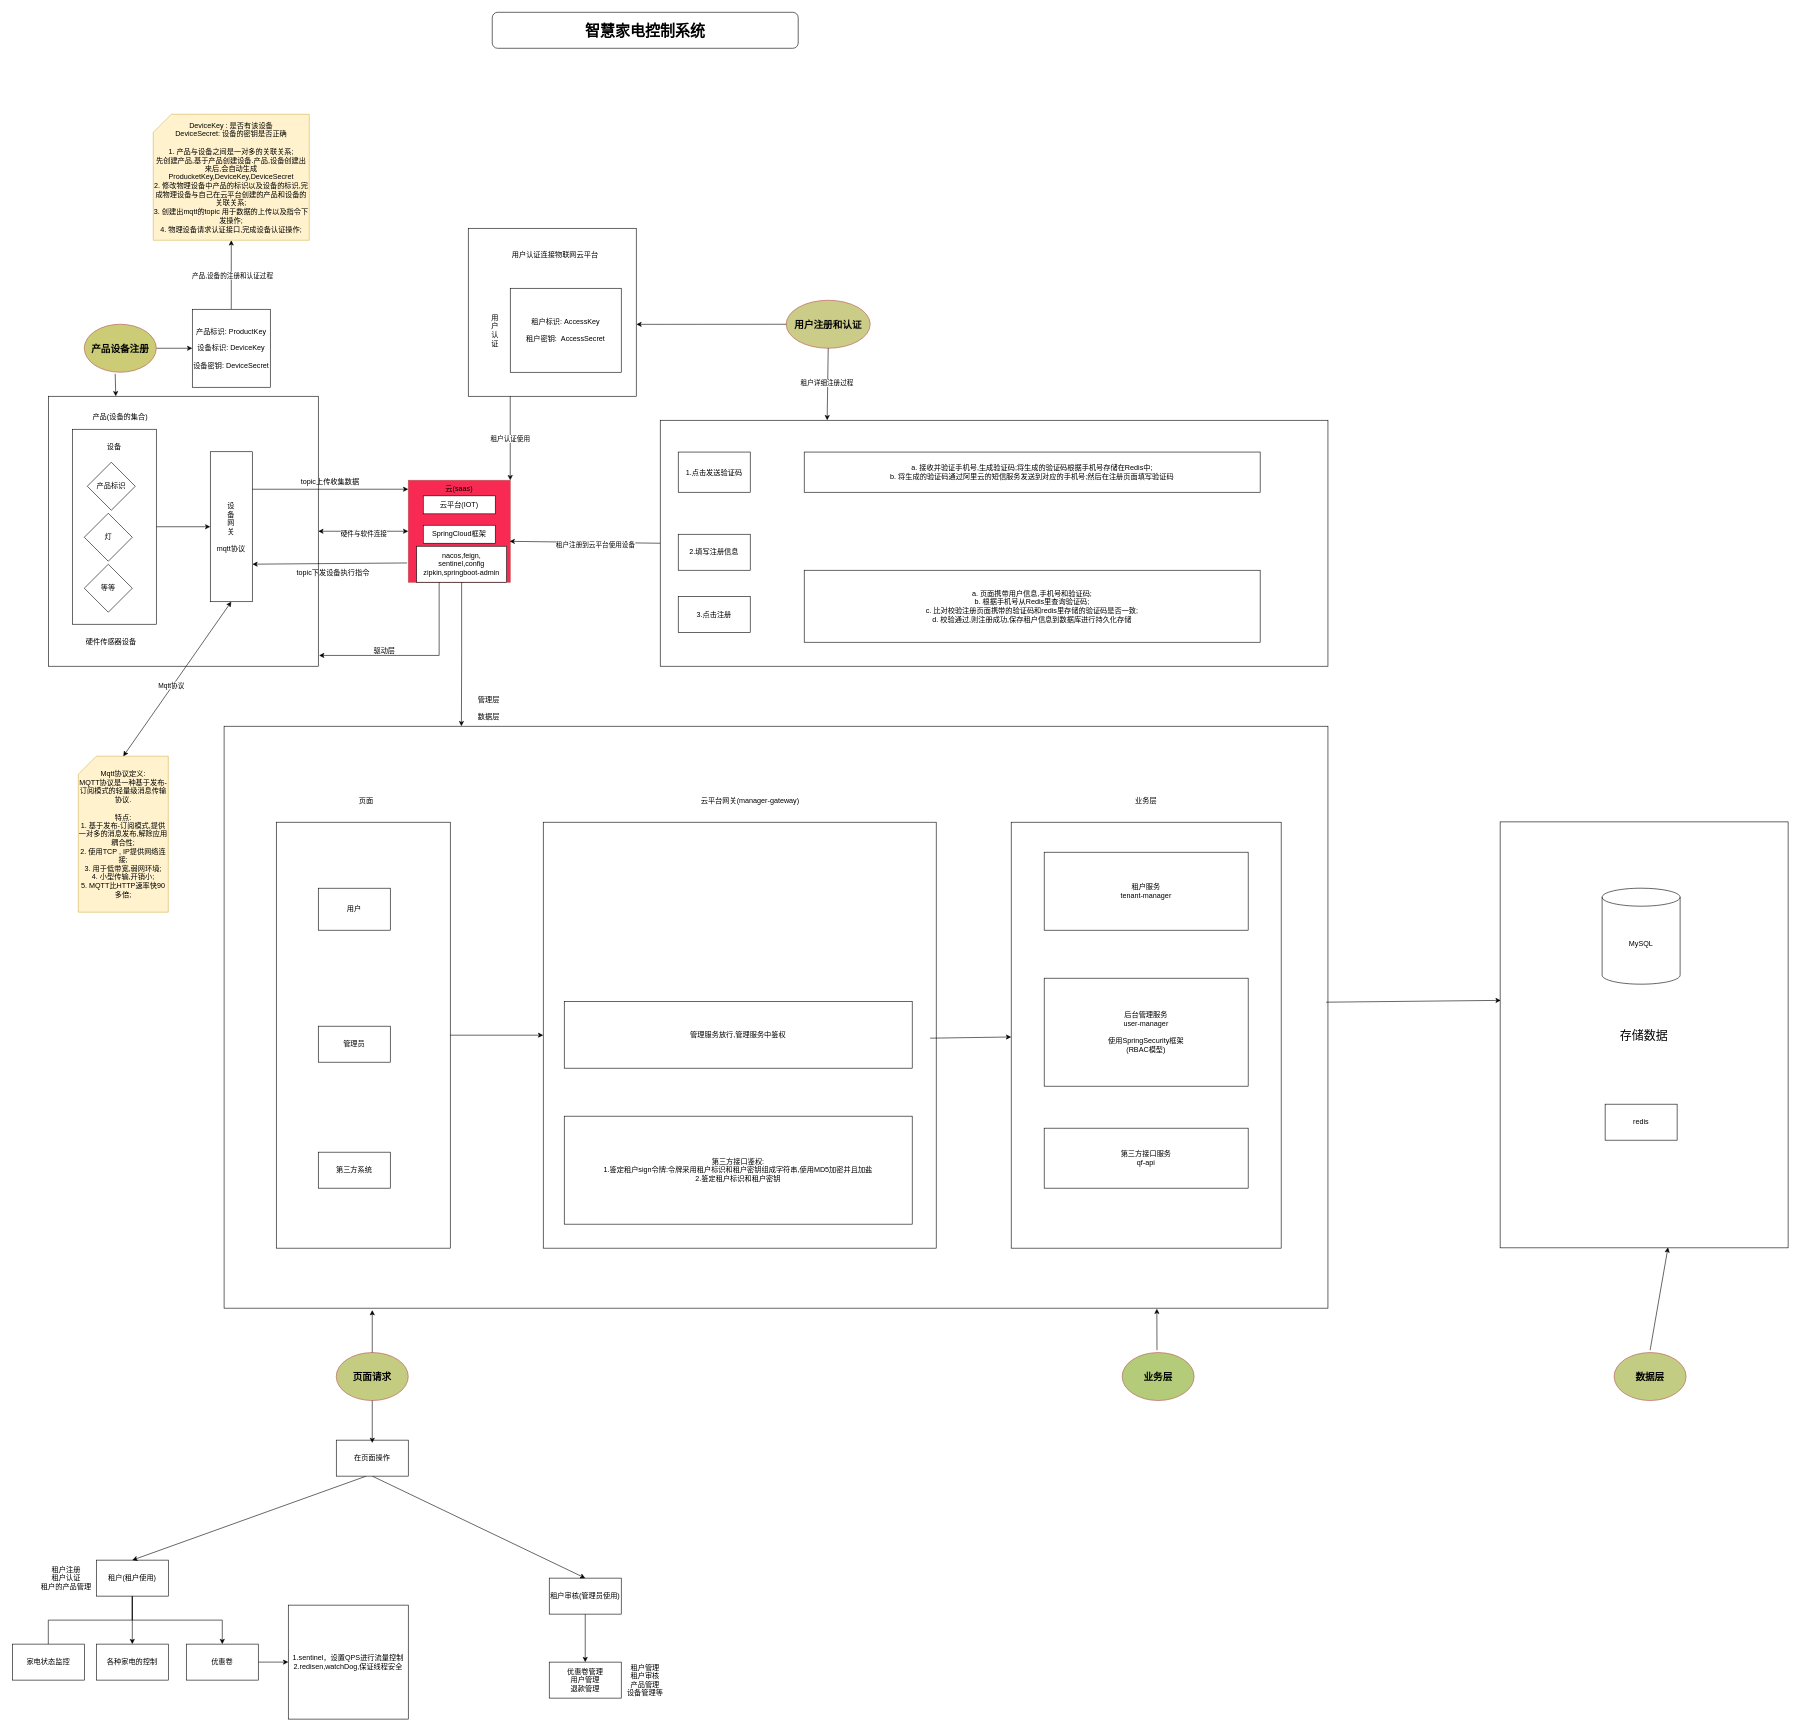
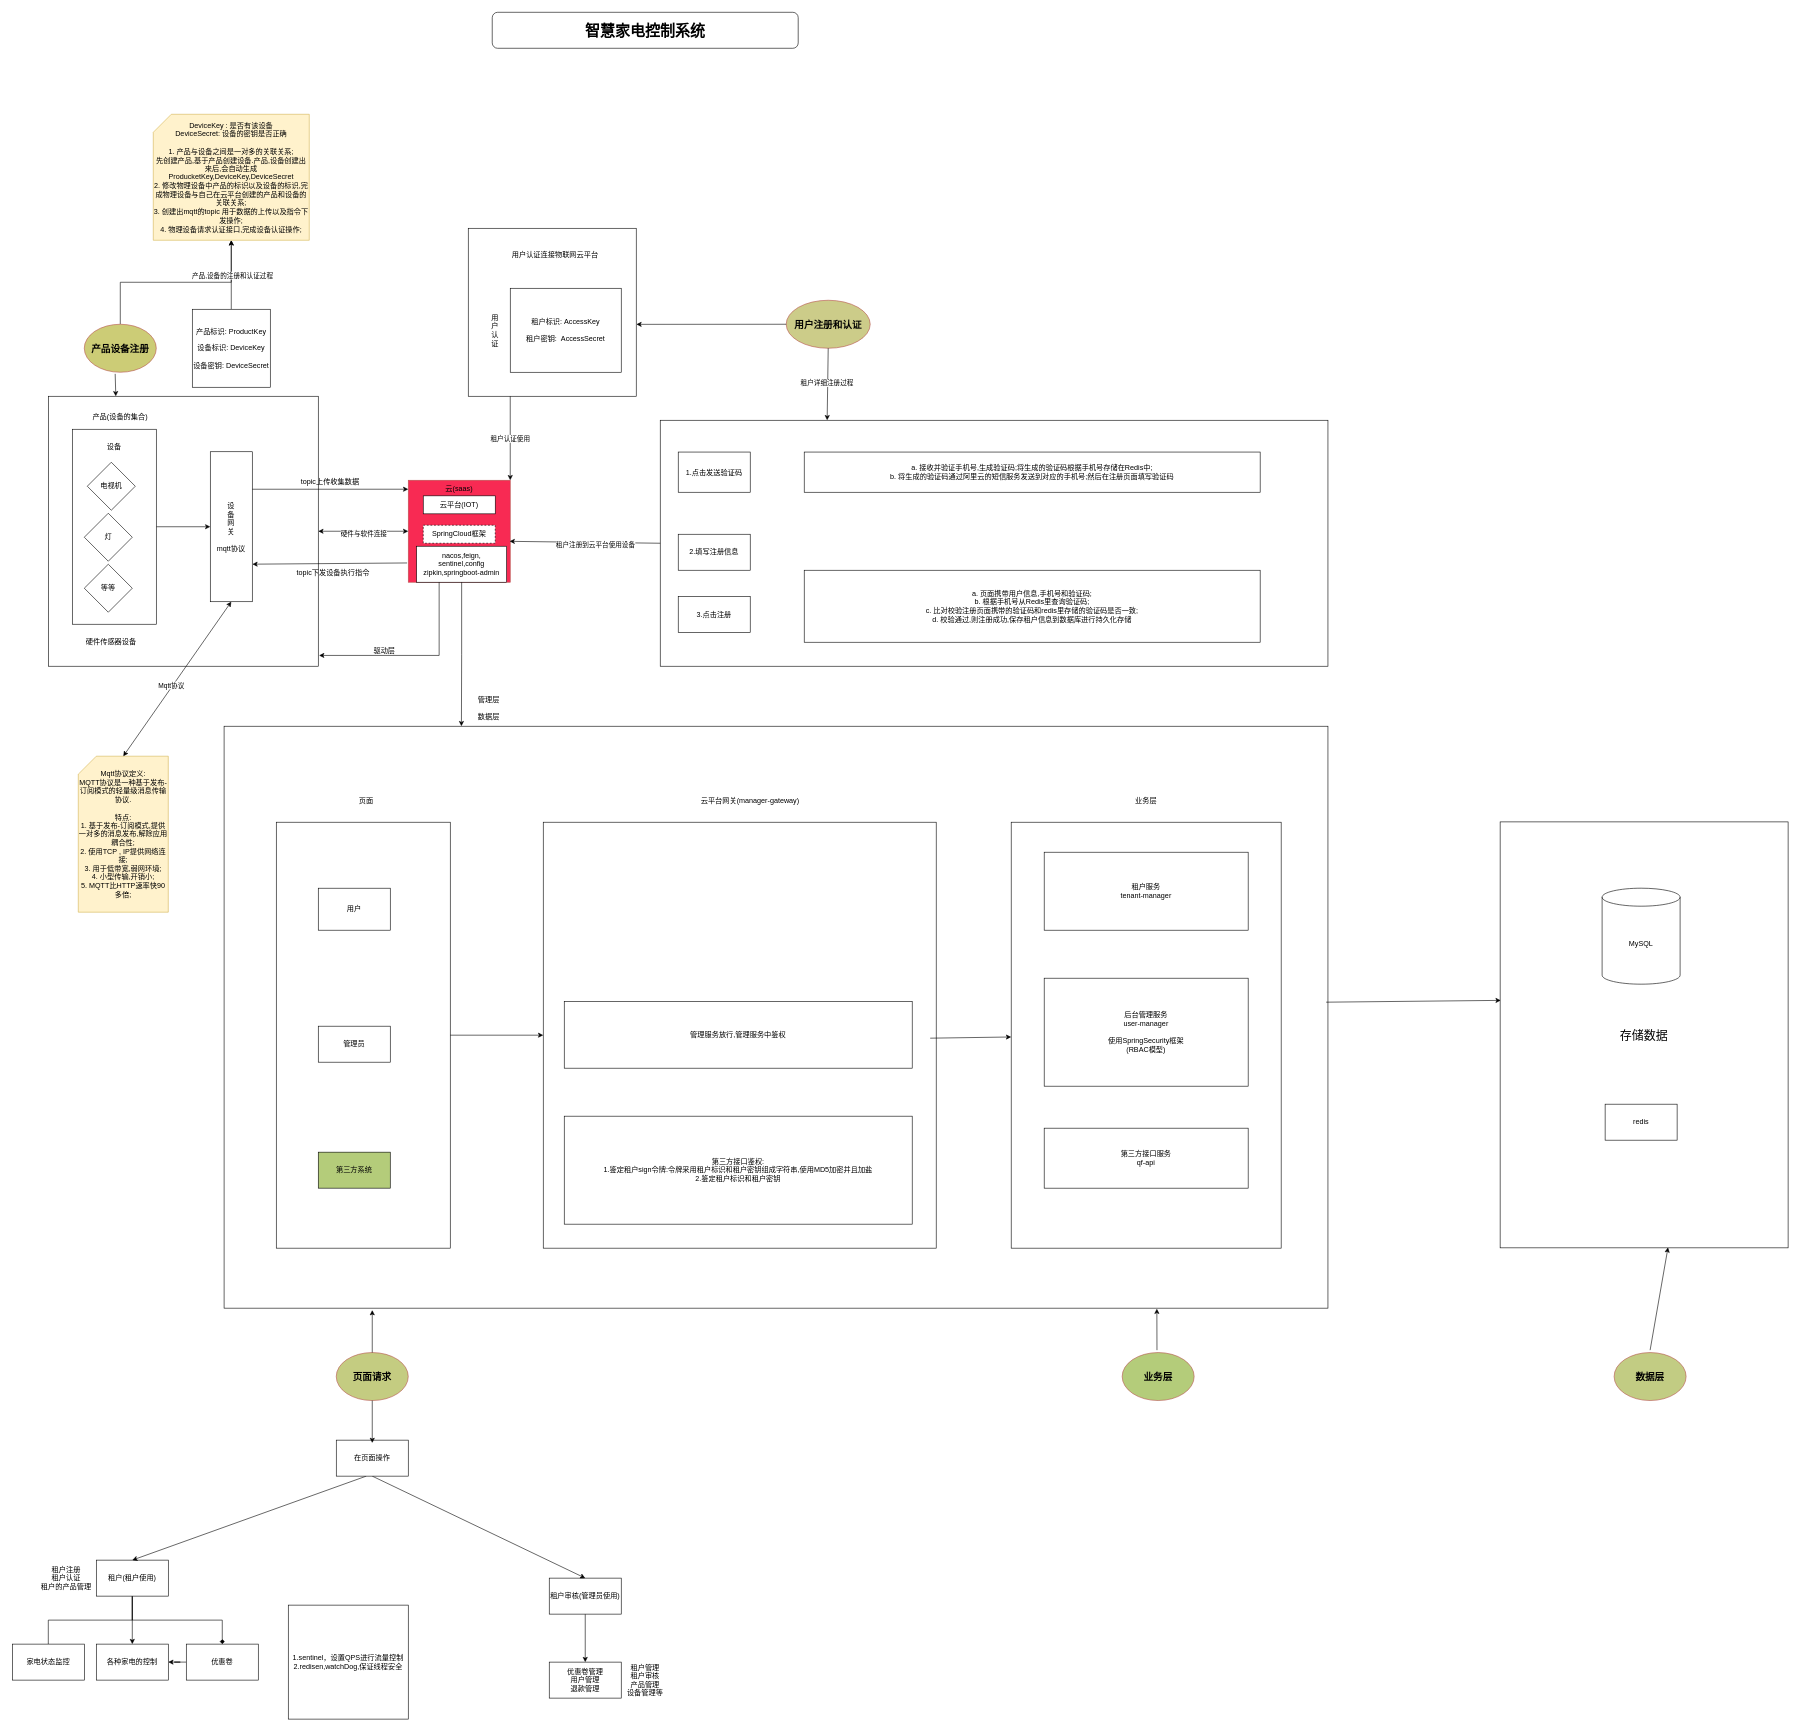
(186, 348) -> (153, 282)
(111, 486) -> (111, 486)
(459, 534) -> (459, 534)
(354, 1170) -> (354, 1170)
(222, 1638) -> (222, 1638)
(282, 1662) -> (177, 1662)
